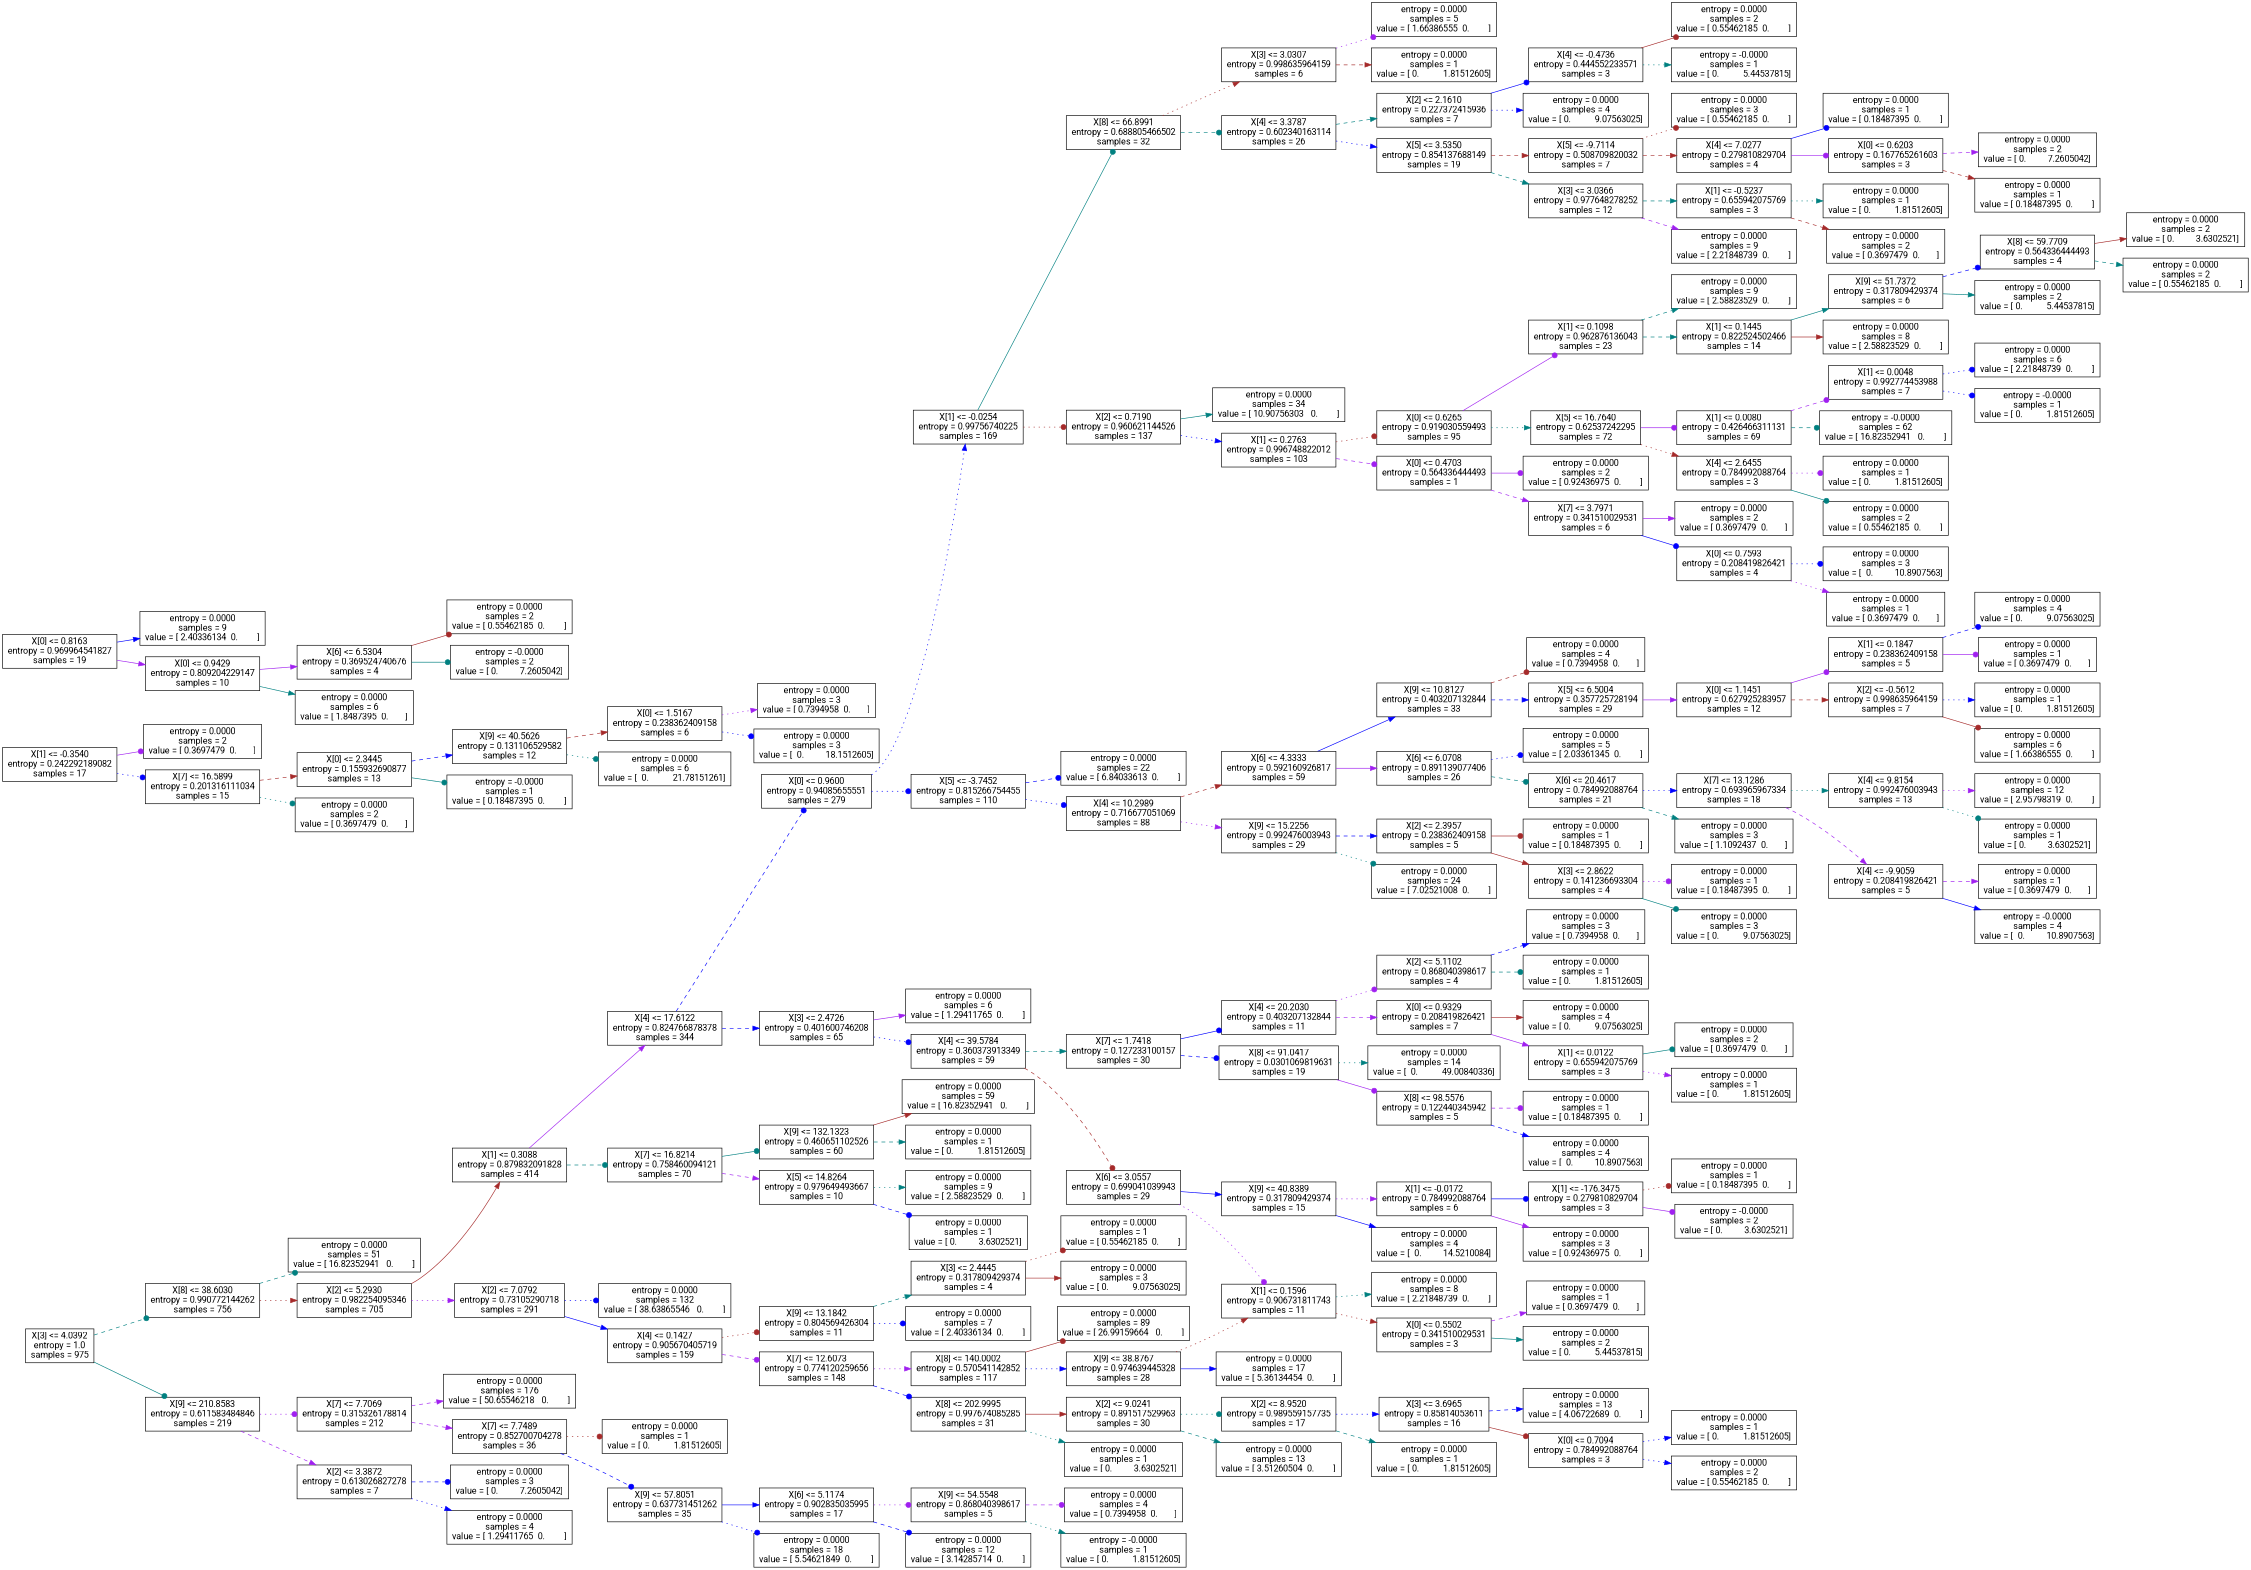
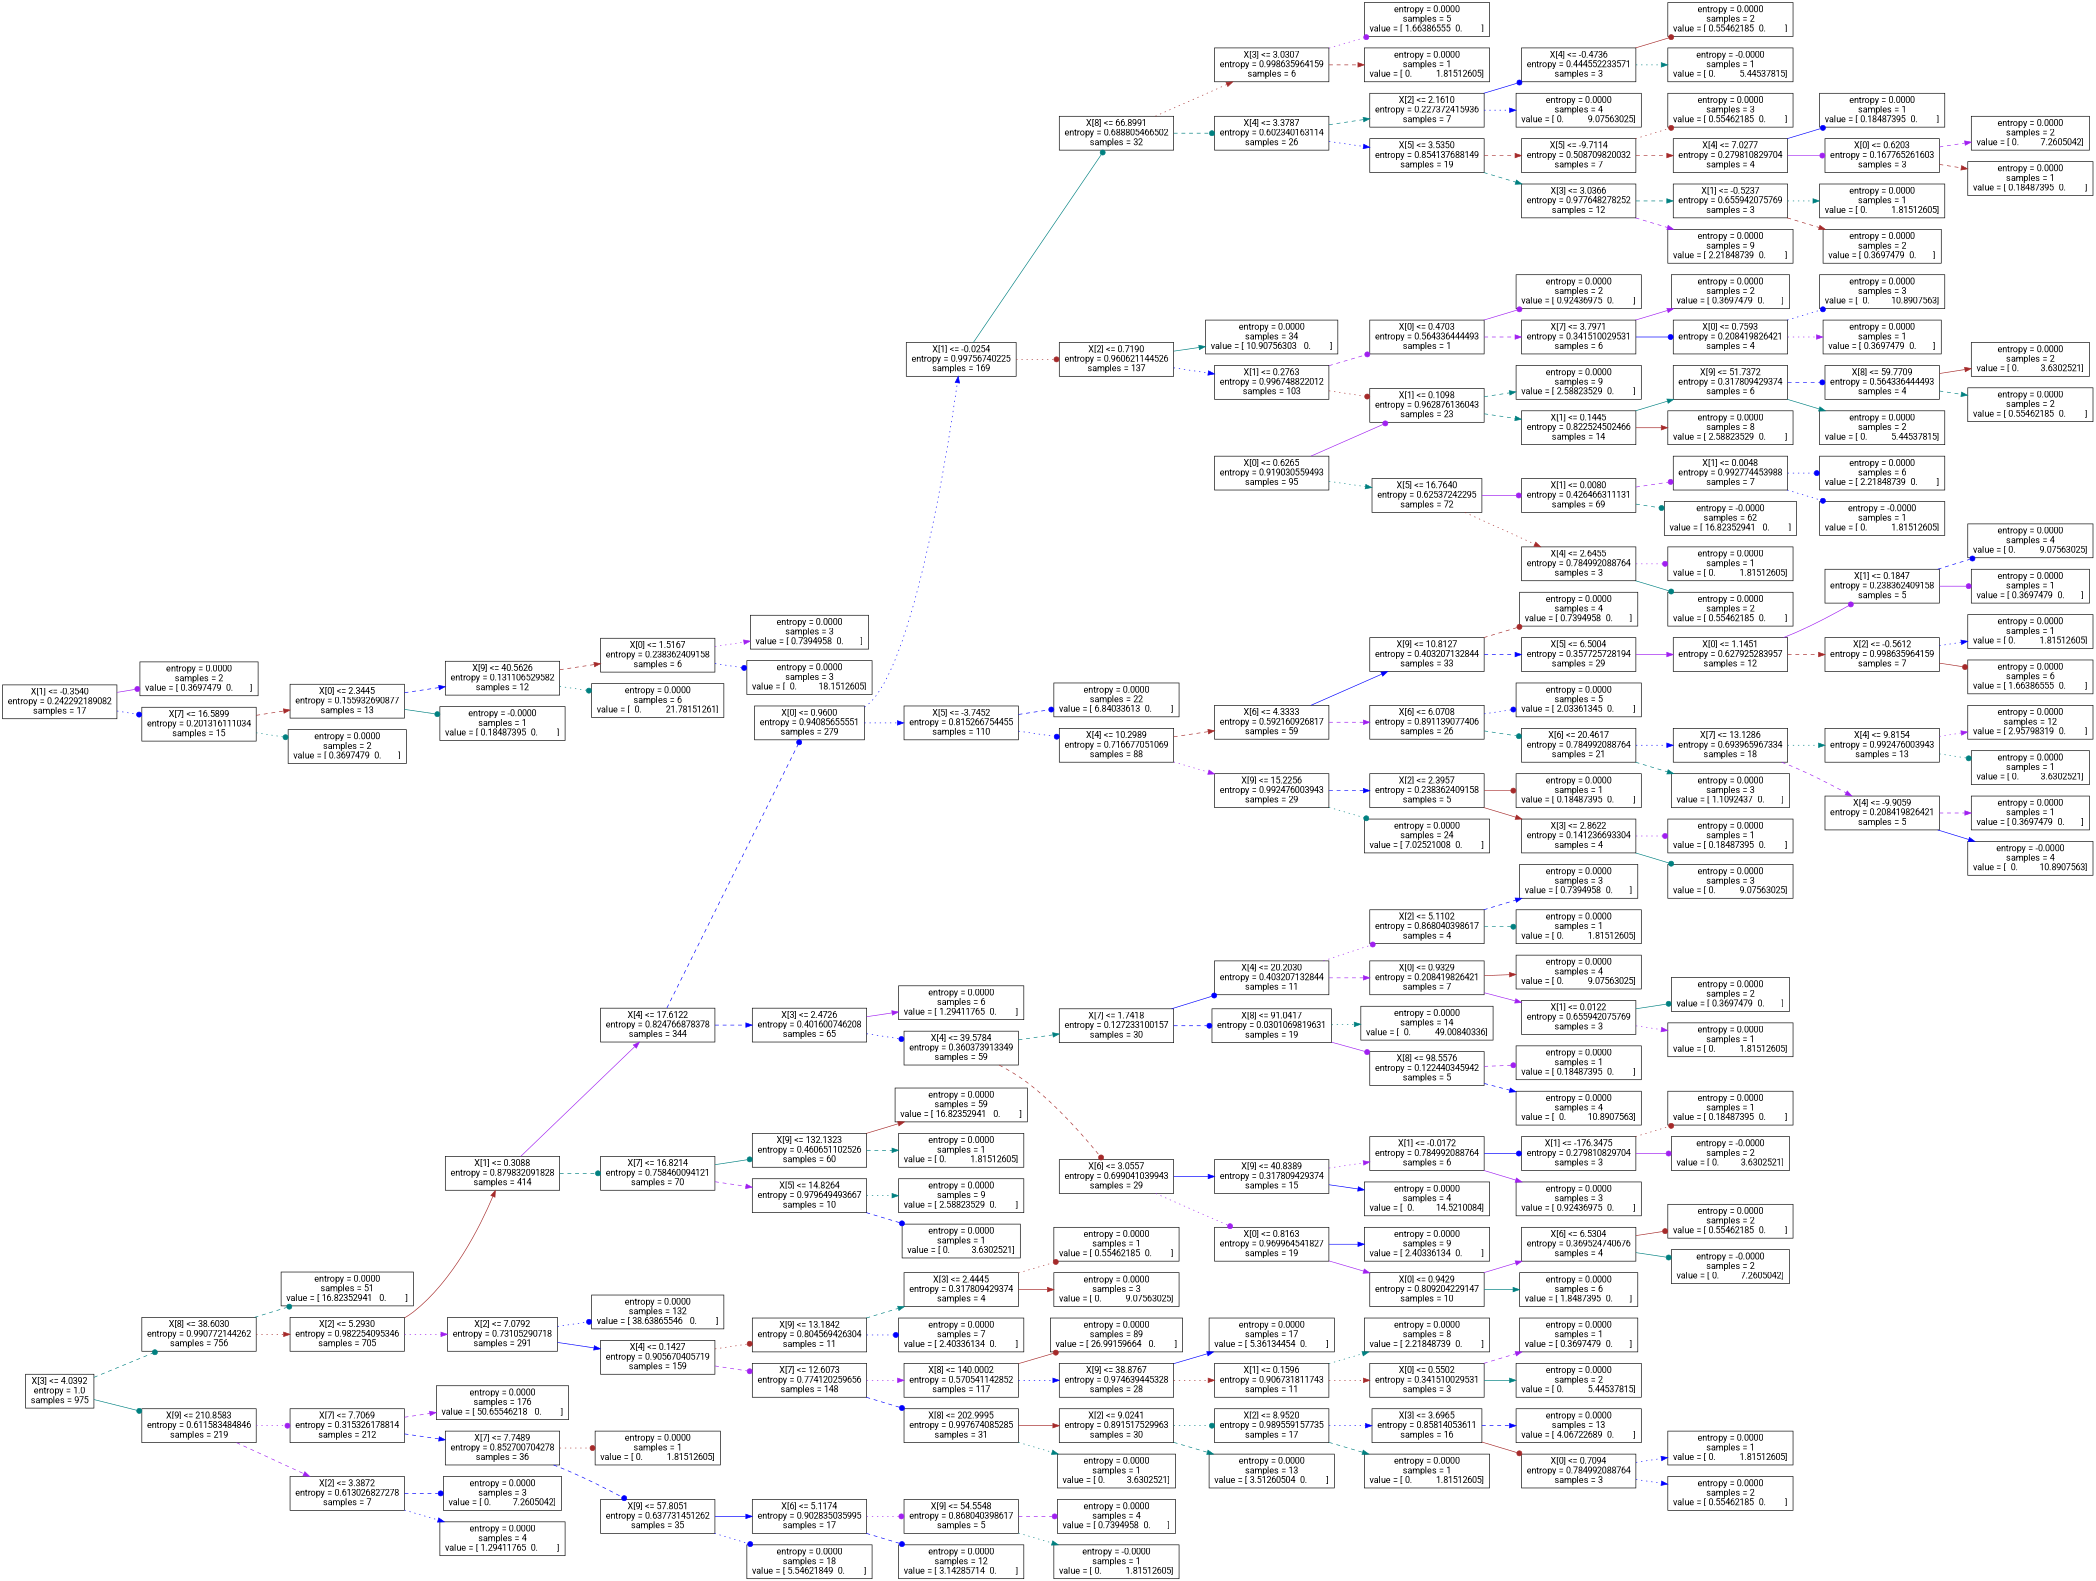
(1354, 439) -> (1347, 393)
(1353, 768) -> (1346, 722)
(889, 791) -> (881, 723)
(1224, 1238) -> (1192, 1209)
(429, 1425) -> (422, 1436)
